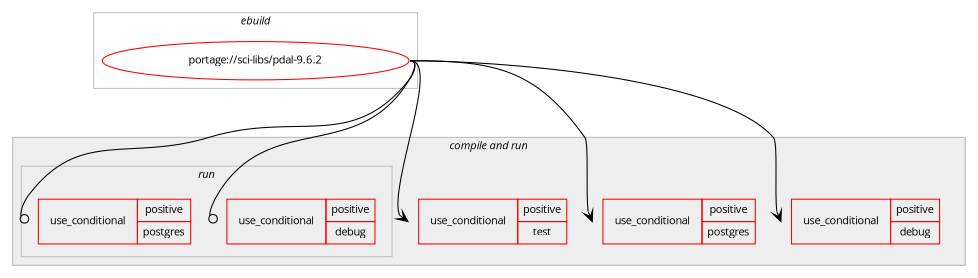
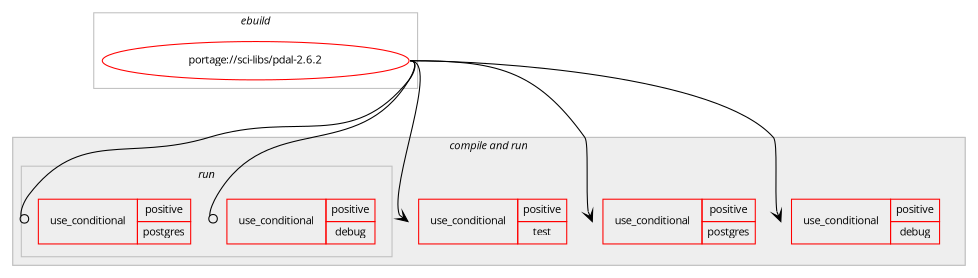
(256, 61) -> (256, 61)
